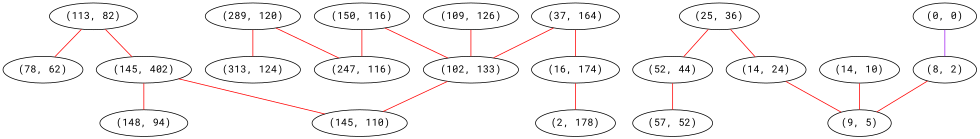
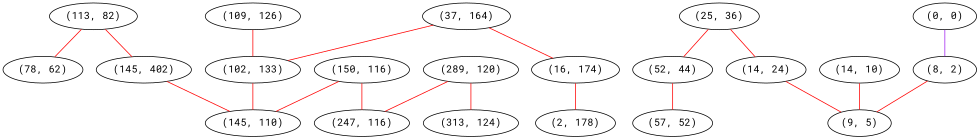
(416, 43) -> (307, 96)
(144, 123) -> none
